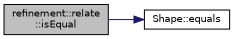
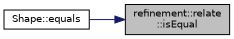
(121, 20) -> (102, 20)
